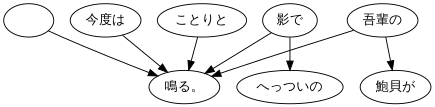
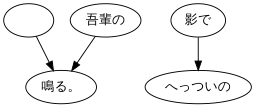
(106, 20) -> none
(202, 20) -> none
(242, 51) -> none
(396, 87) -> none
